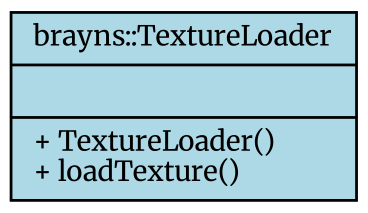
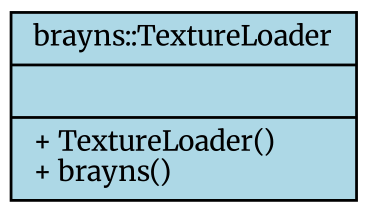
(138, 173) -> (104, 173)
